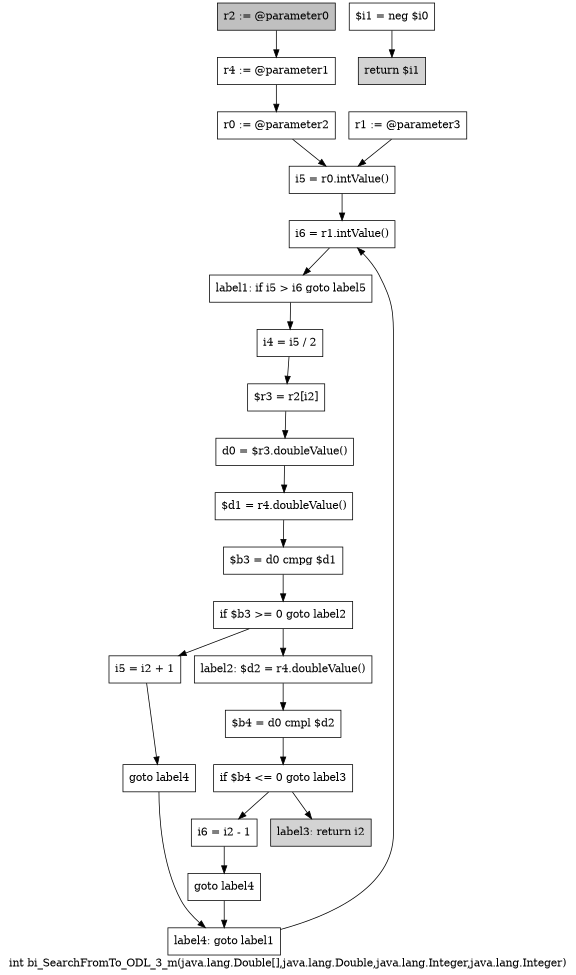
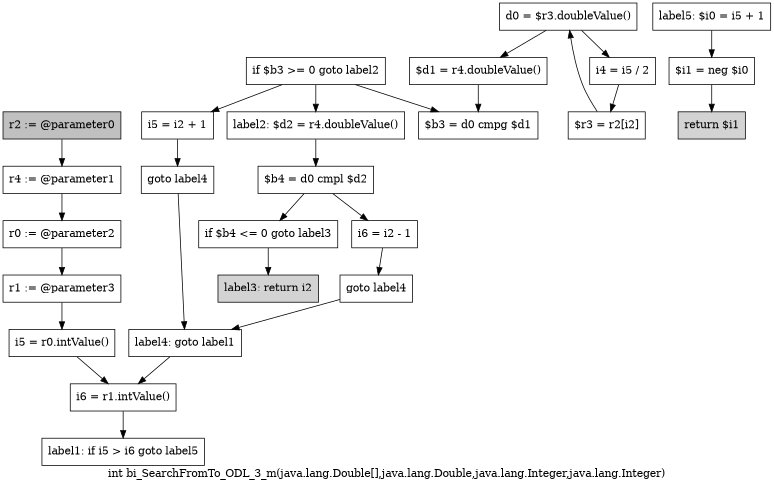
none -> (712, 17)
(306, 150) -> (62, 258)
(290, 312) -> (593, 41)
(283, 584) -> (393, 97)
(257, 803) -> (347, 205)
